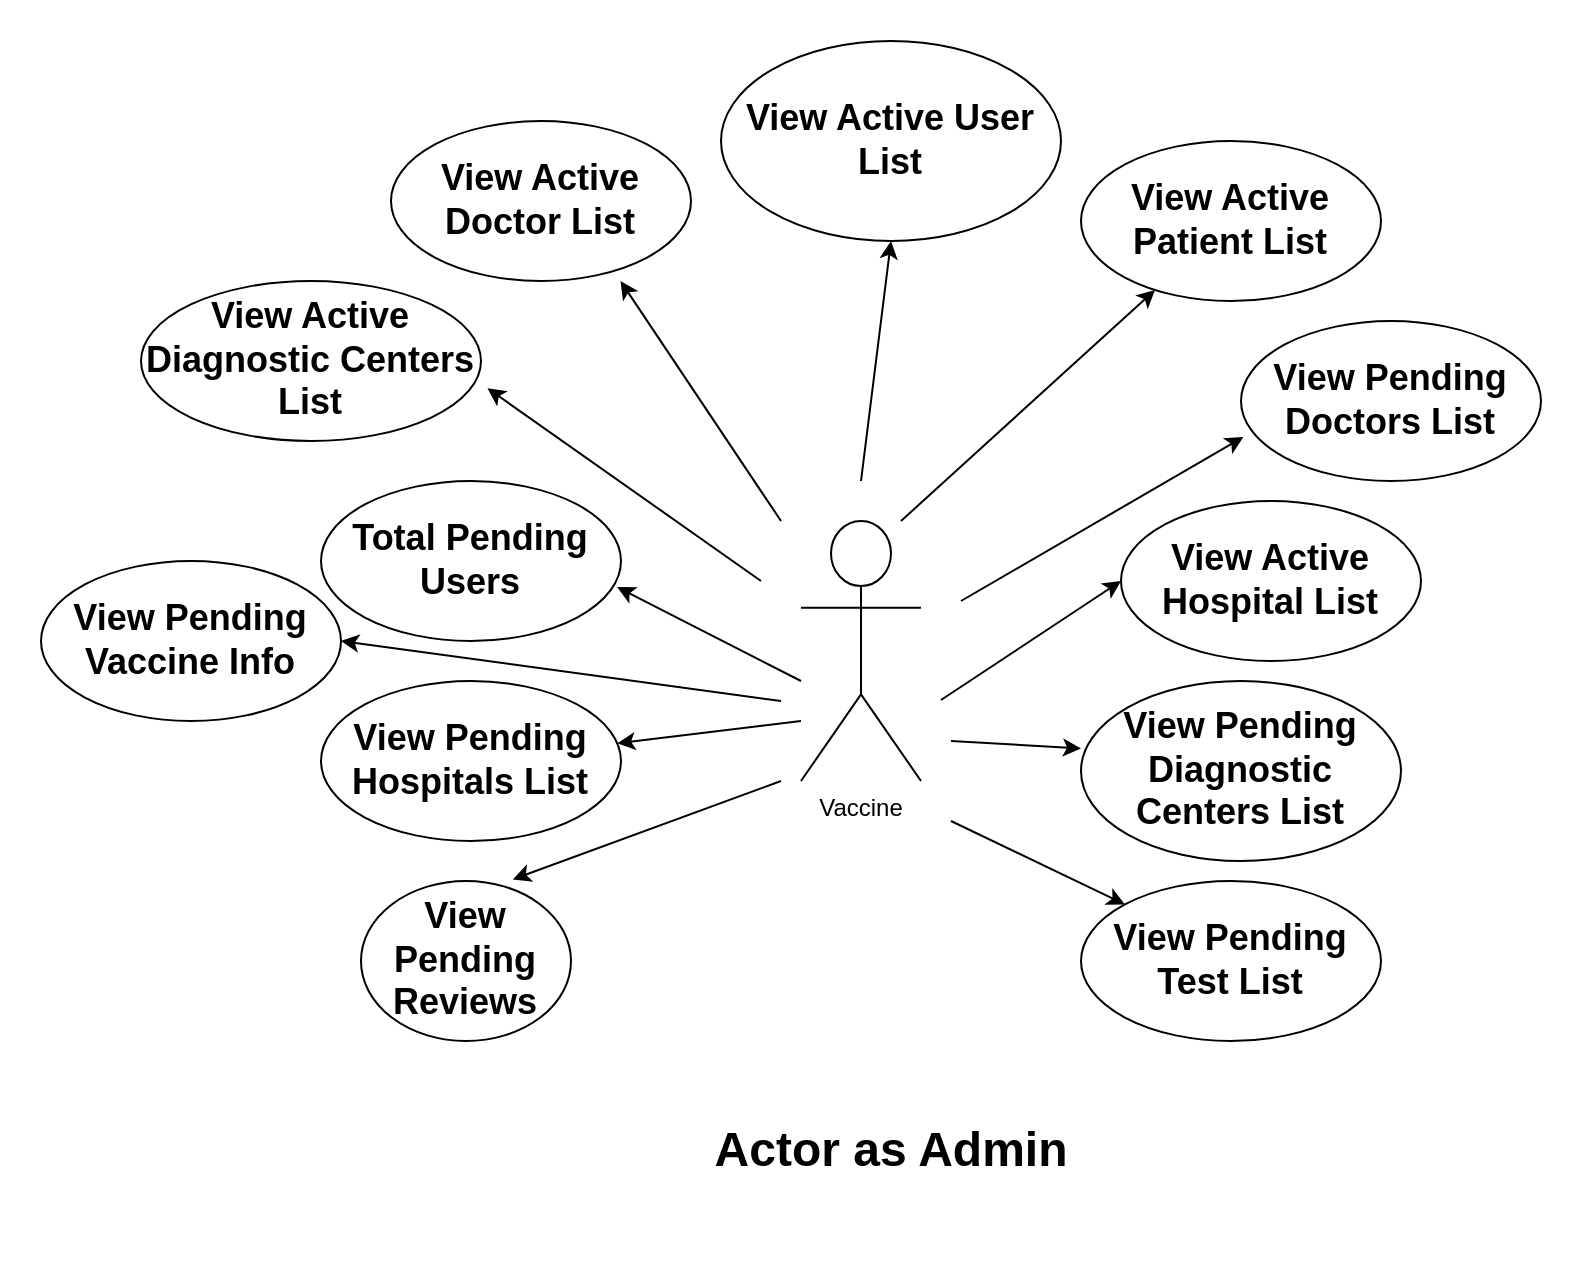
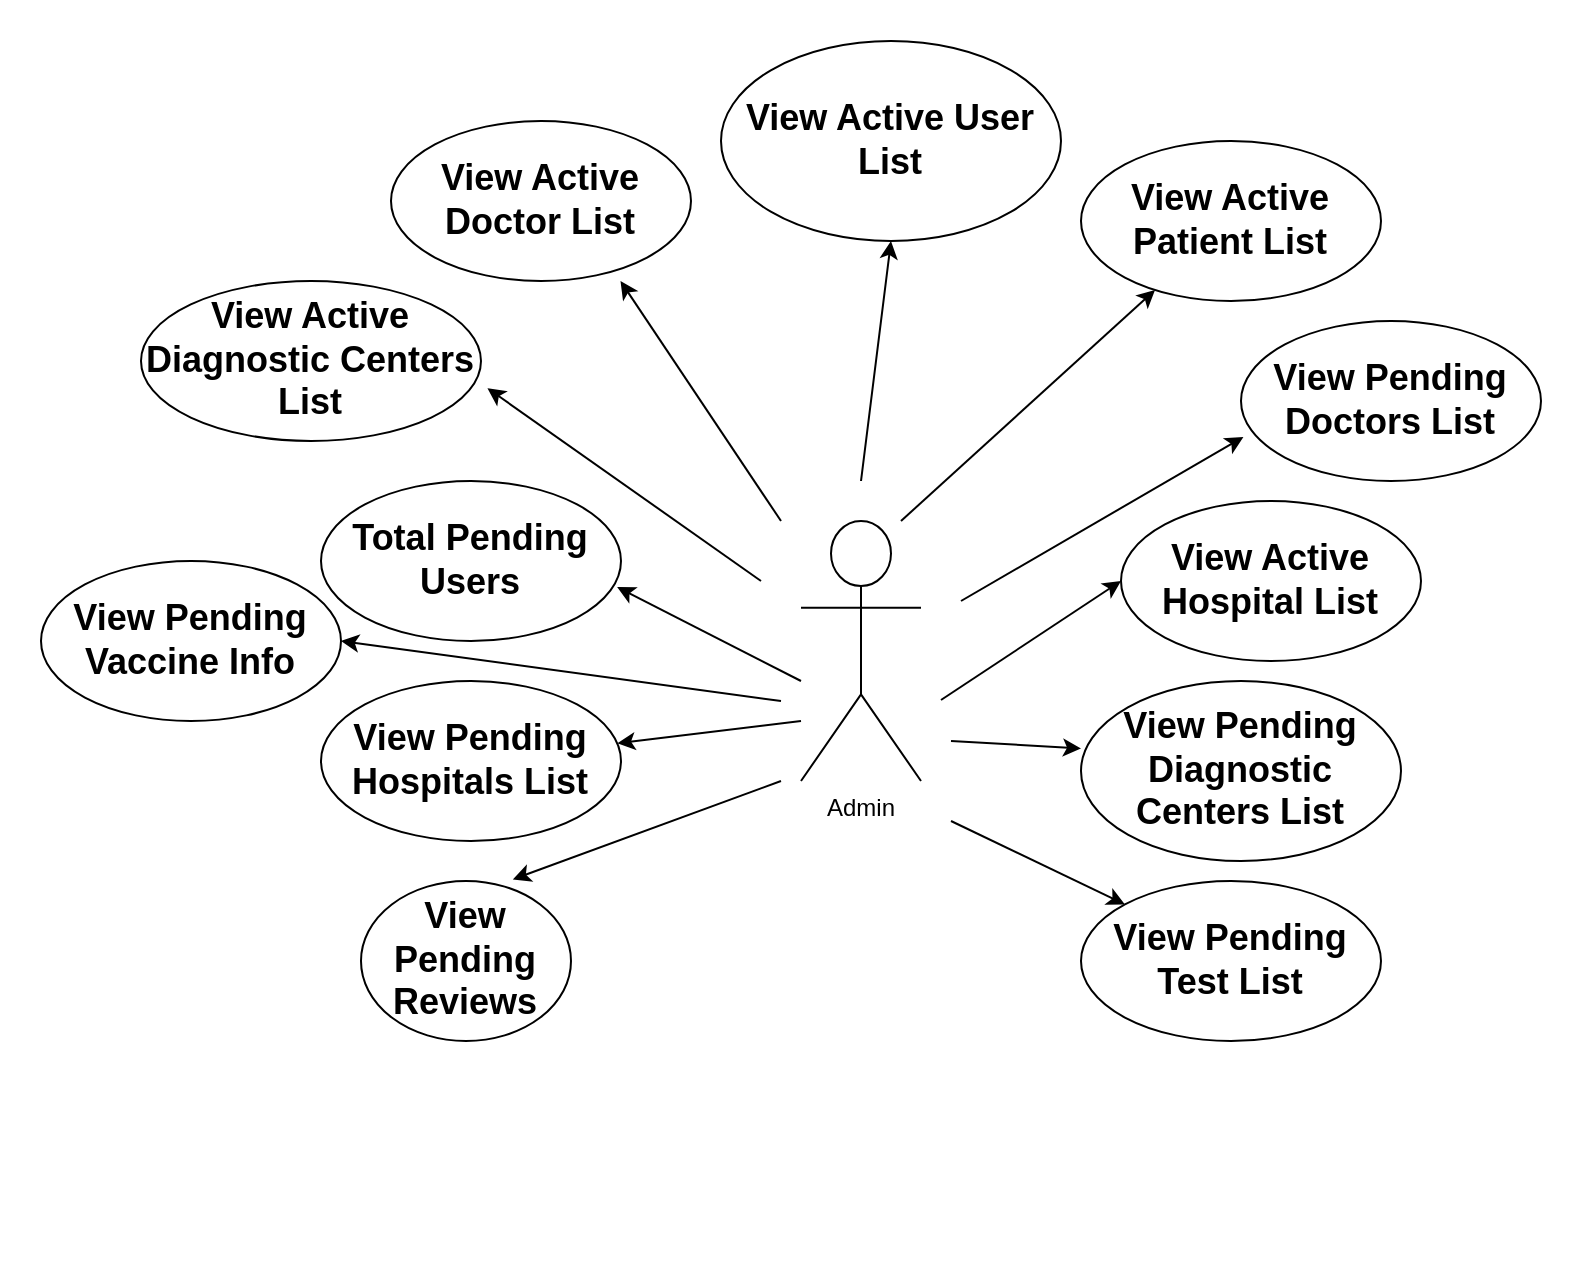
(862, 809) -> (862, 809)
(891, 1151) -> none
